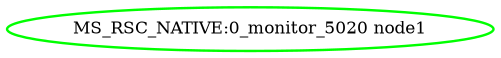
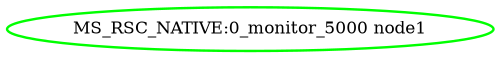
(250, 29) -> (250, 29)
